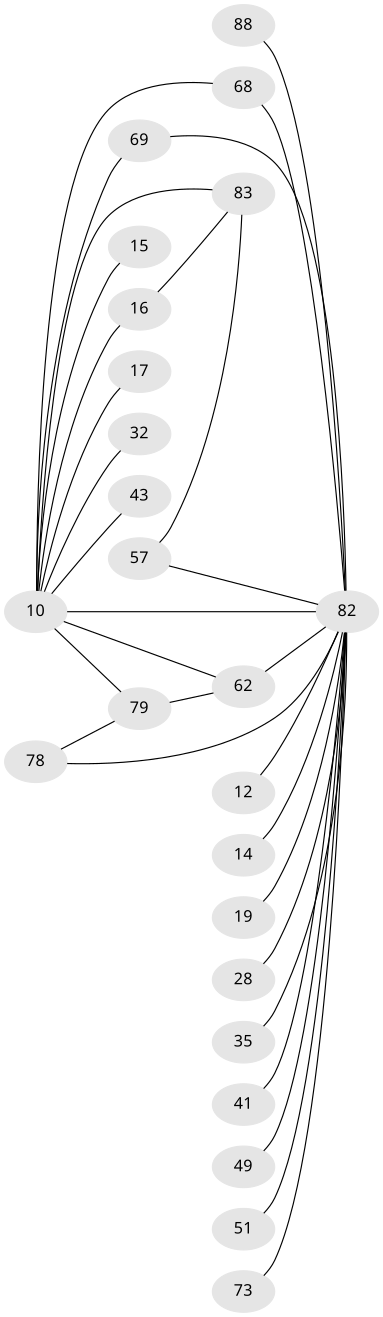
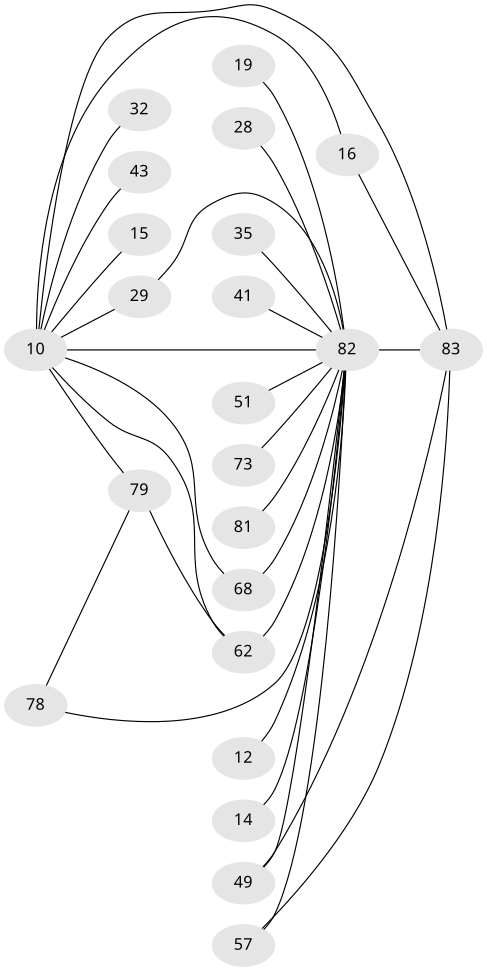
(244, 25) -> (244, 528)
(140, 141) -> (140, 297)
none -> (400, 350)
(140, 372) -> none
none -> (377, 627)
